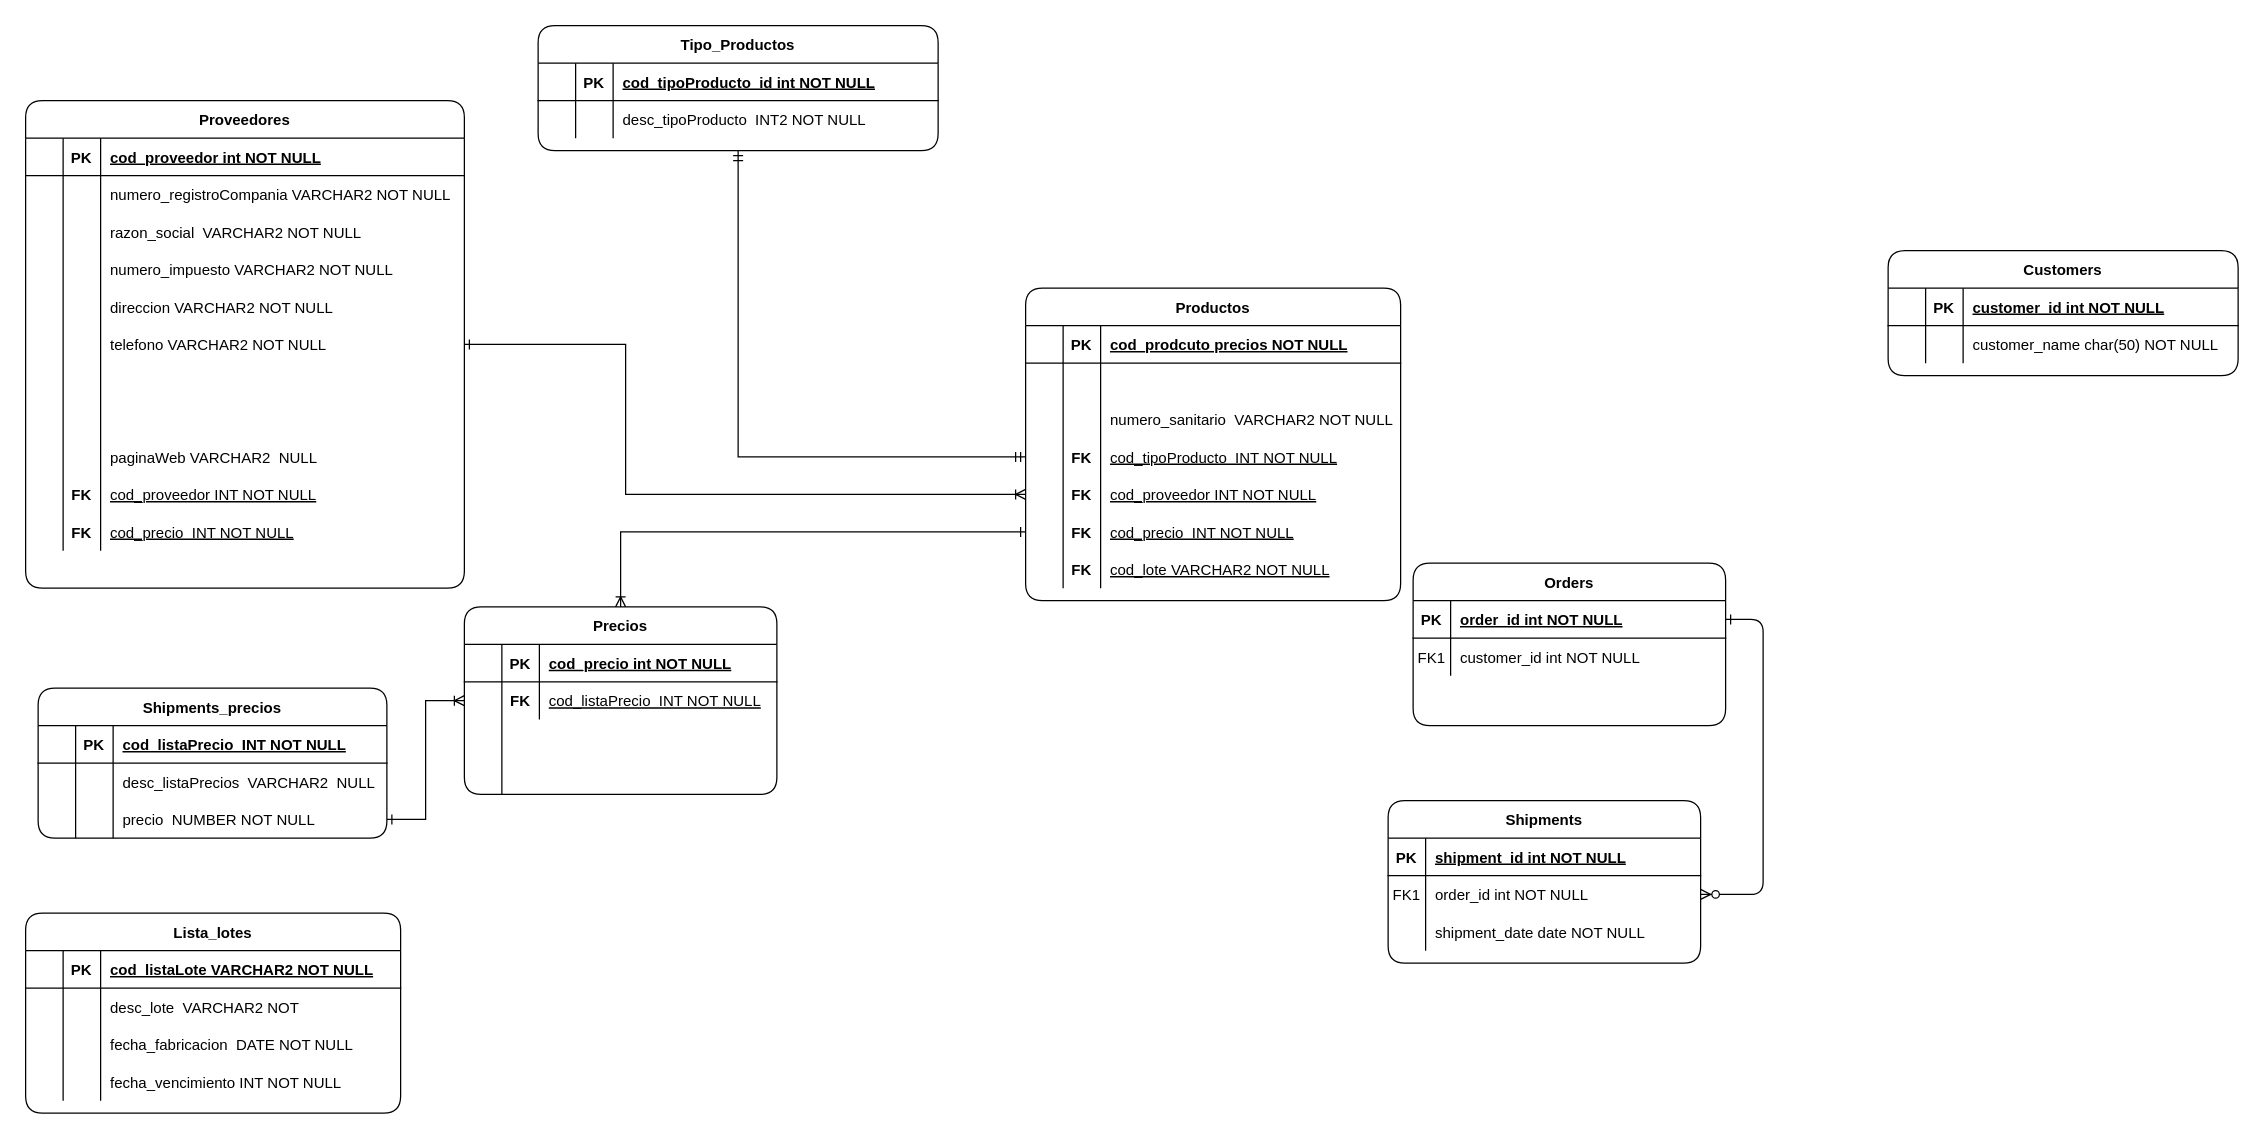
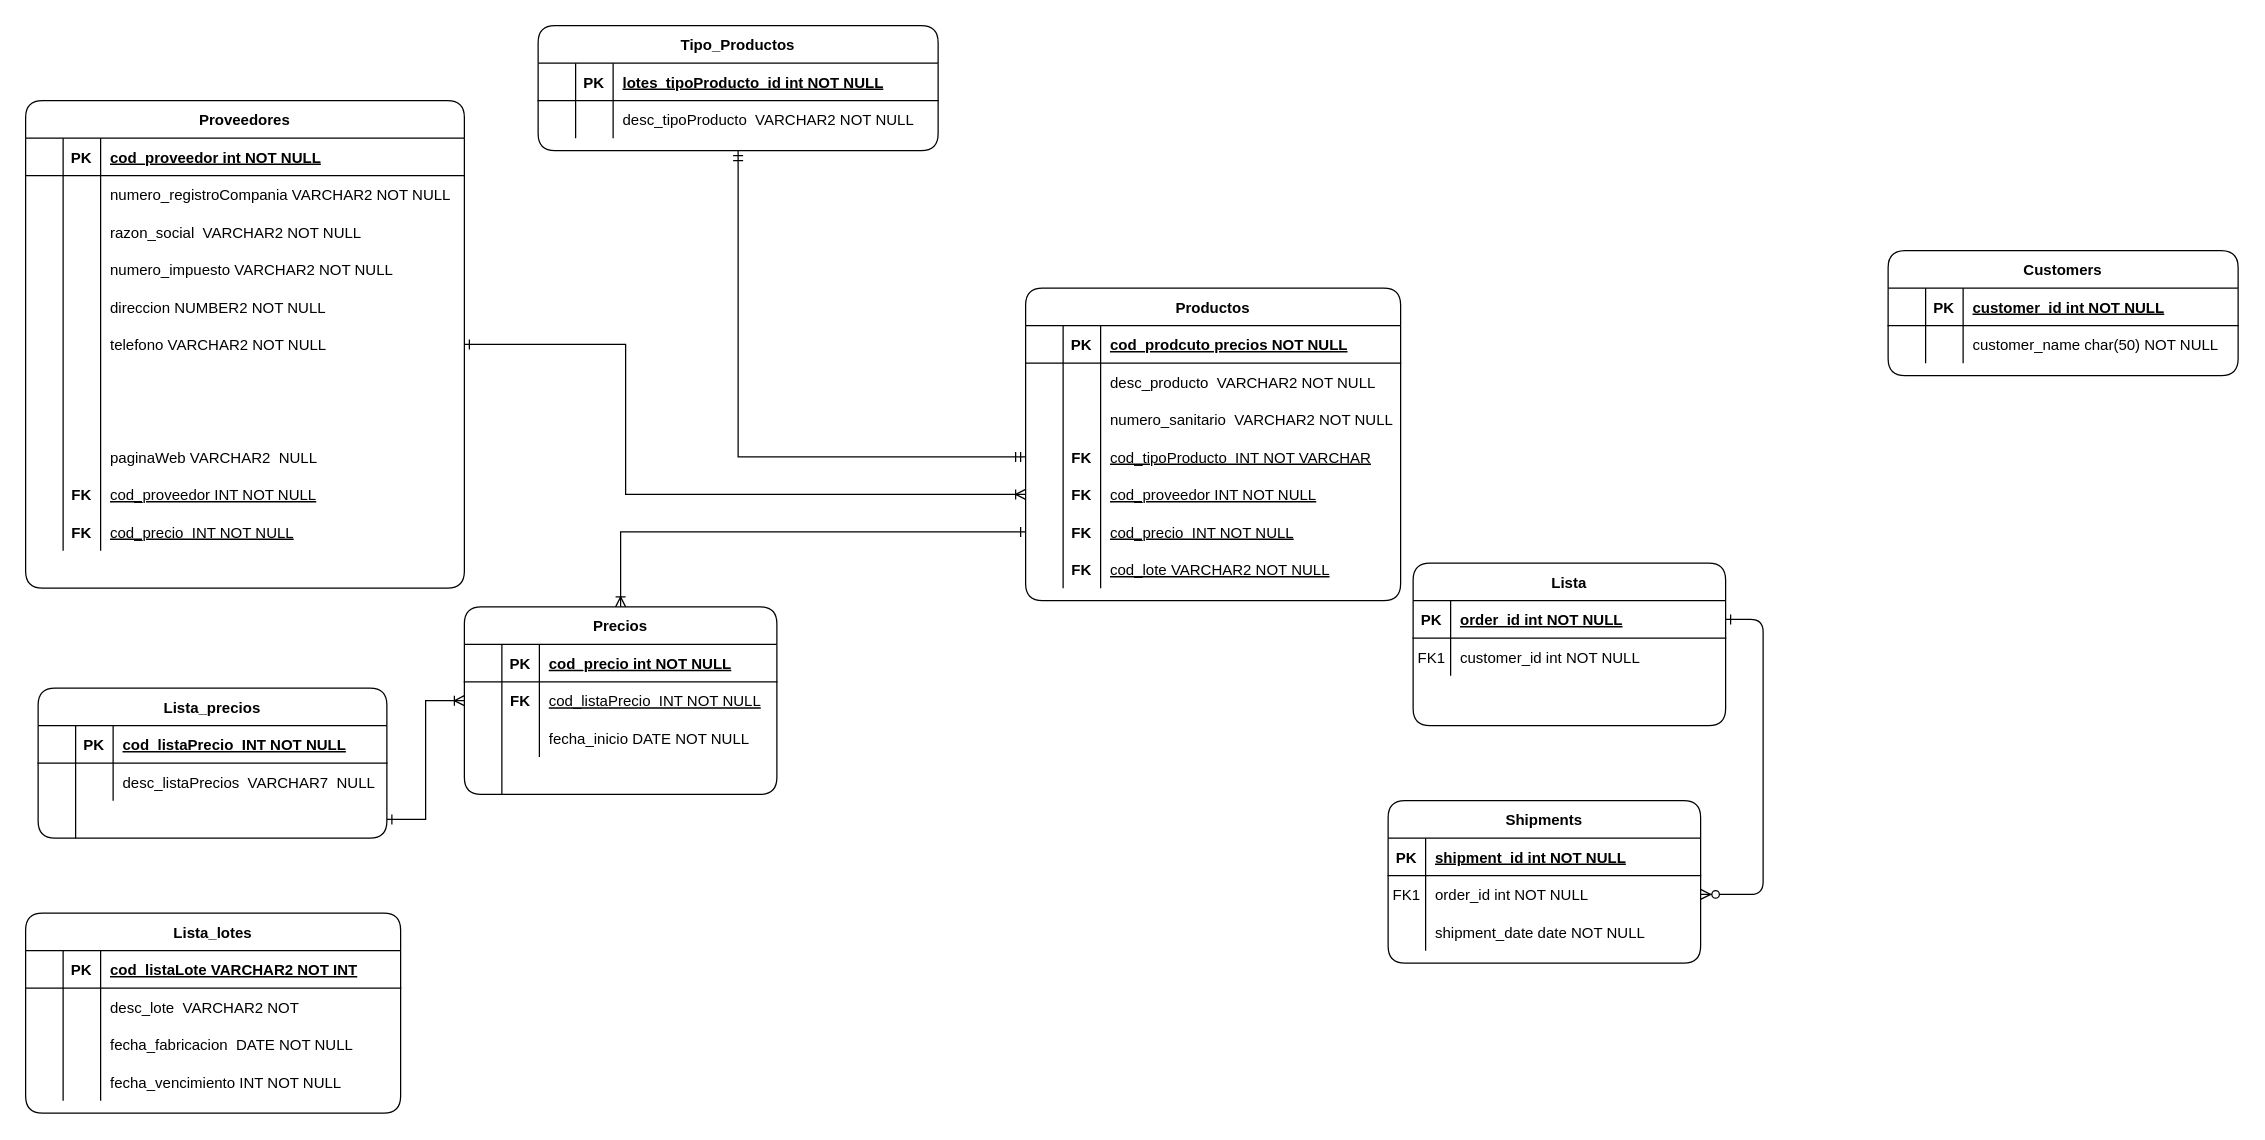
(745, 83) -> (752, 83)
(749, 120) -> (766, 120)
(214, 308) -> (209, 308)
none -> (1251, 382)
(1228, 458) -> (1241, 458)
(1569, 583) -> (1569, 583)
(212, 708) -> (212, 708)
none -> (658, 738)
(251, 783) -> (251, 783)
(250, 819) -> none
(230, 970) -> (226, 970)
